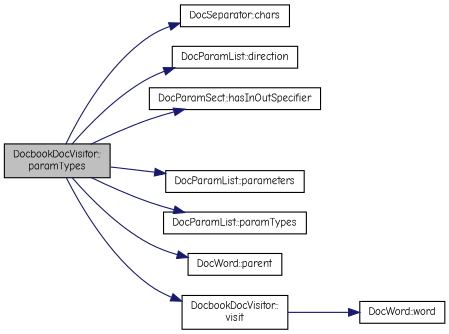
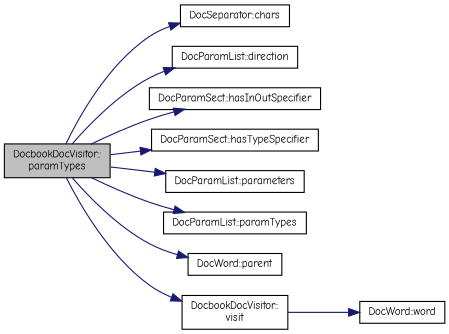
none -> (235, 140)
